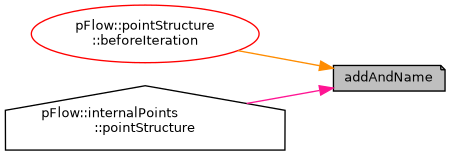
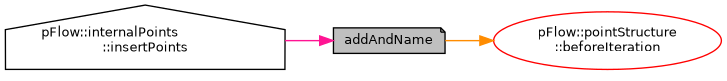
(279, 58) -> (463, 41)
(145, 121) -> (145, 41)
